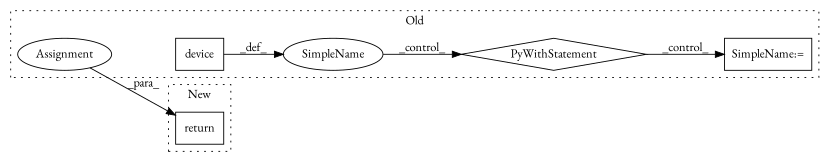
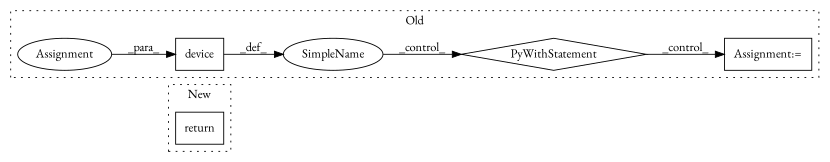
(768, 54) -> (768, 54)
(129, 89) -> (139, 54)
